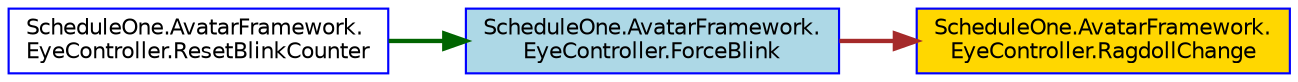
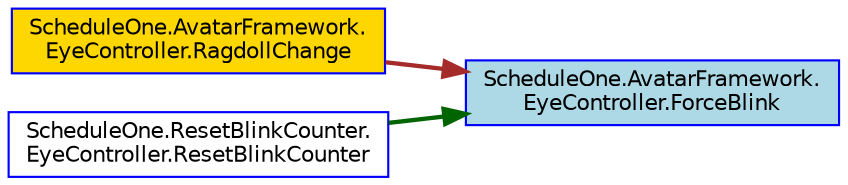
(198, 41) -> (198, 145)
(867, 41) -> (415, 66)
